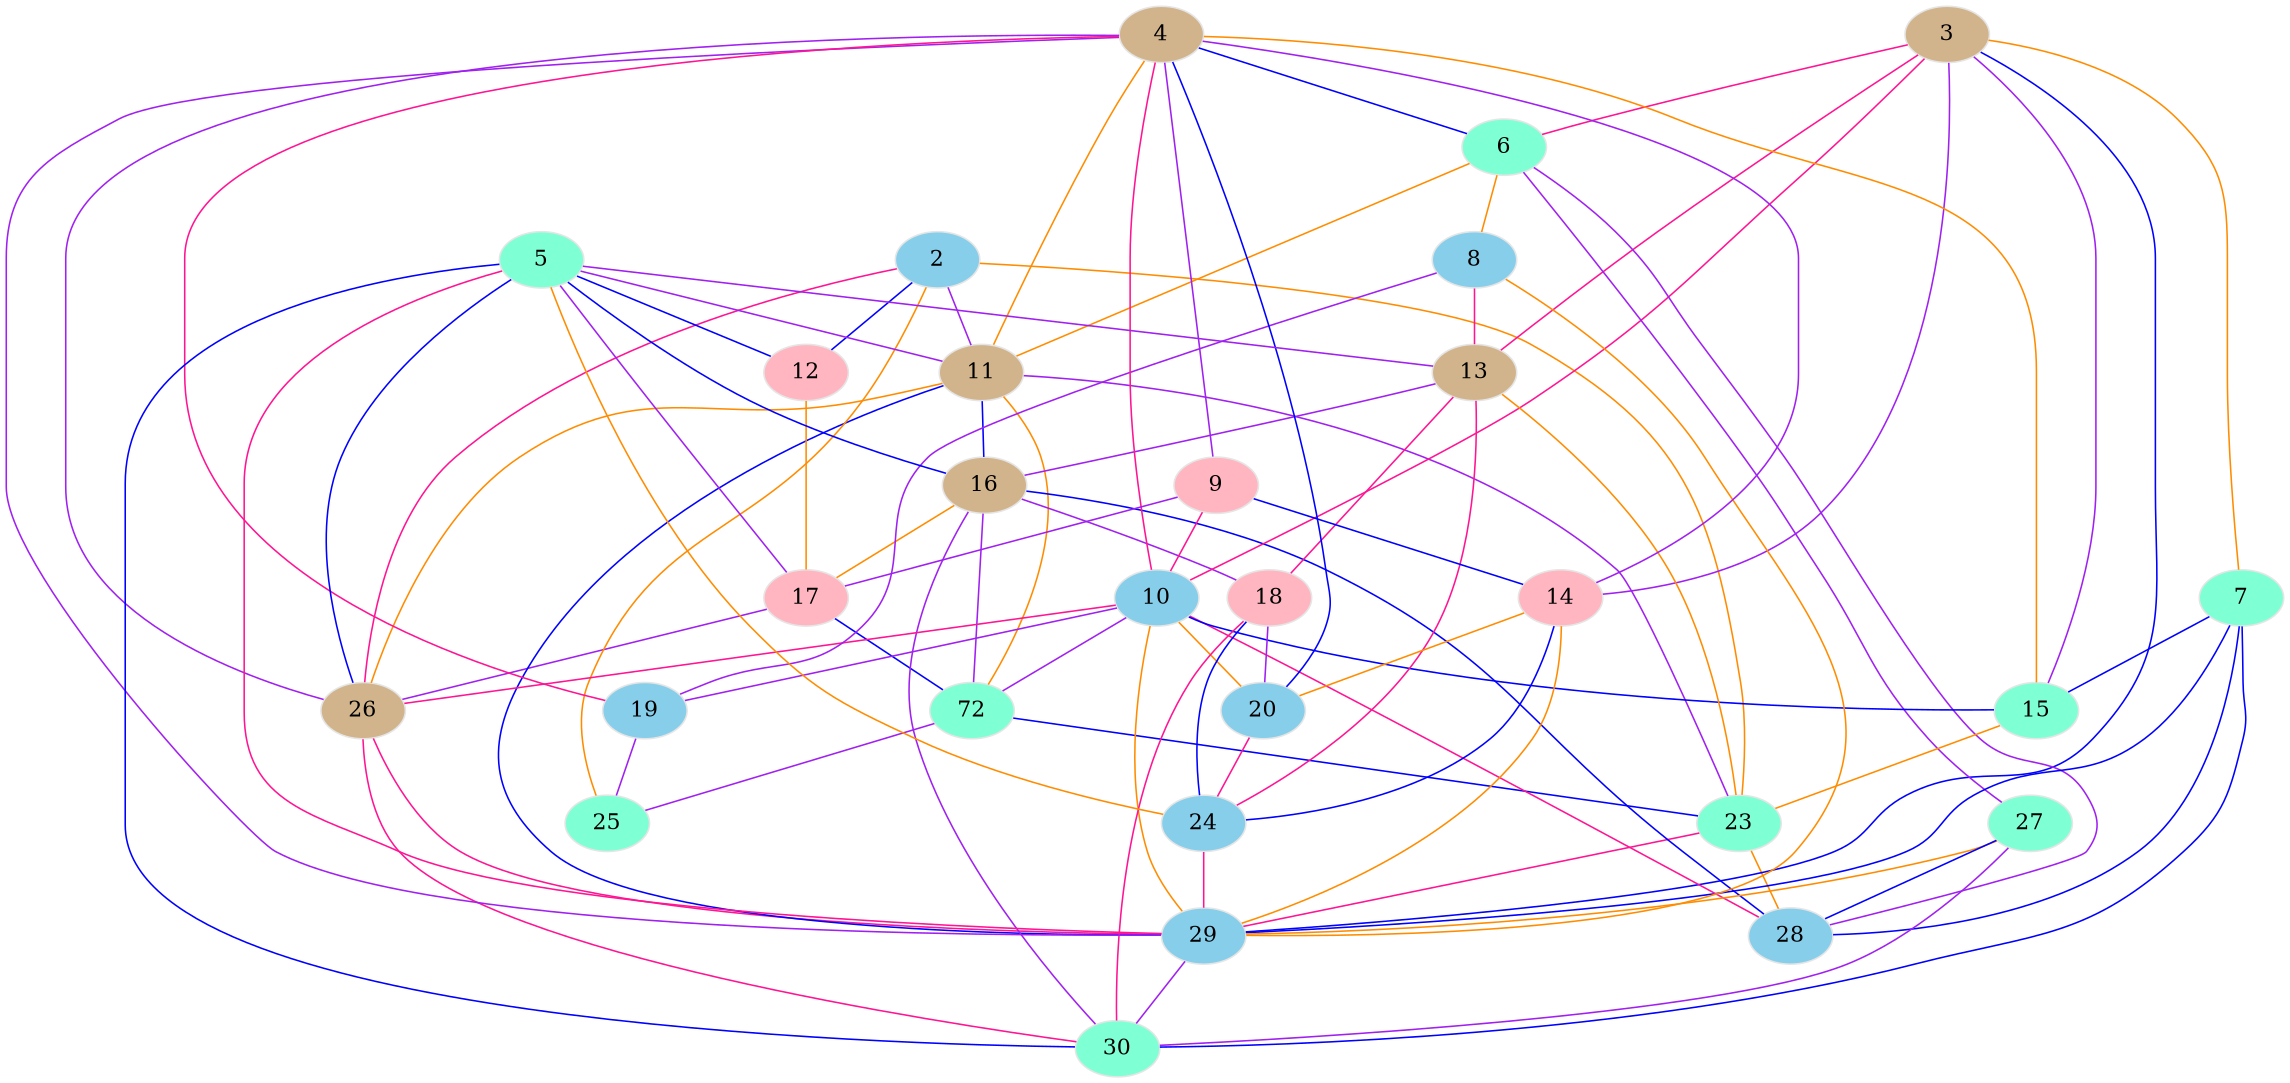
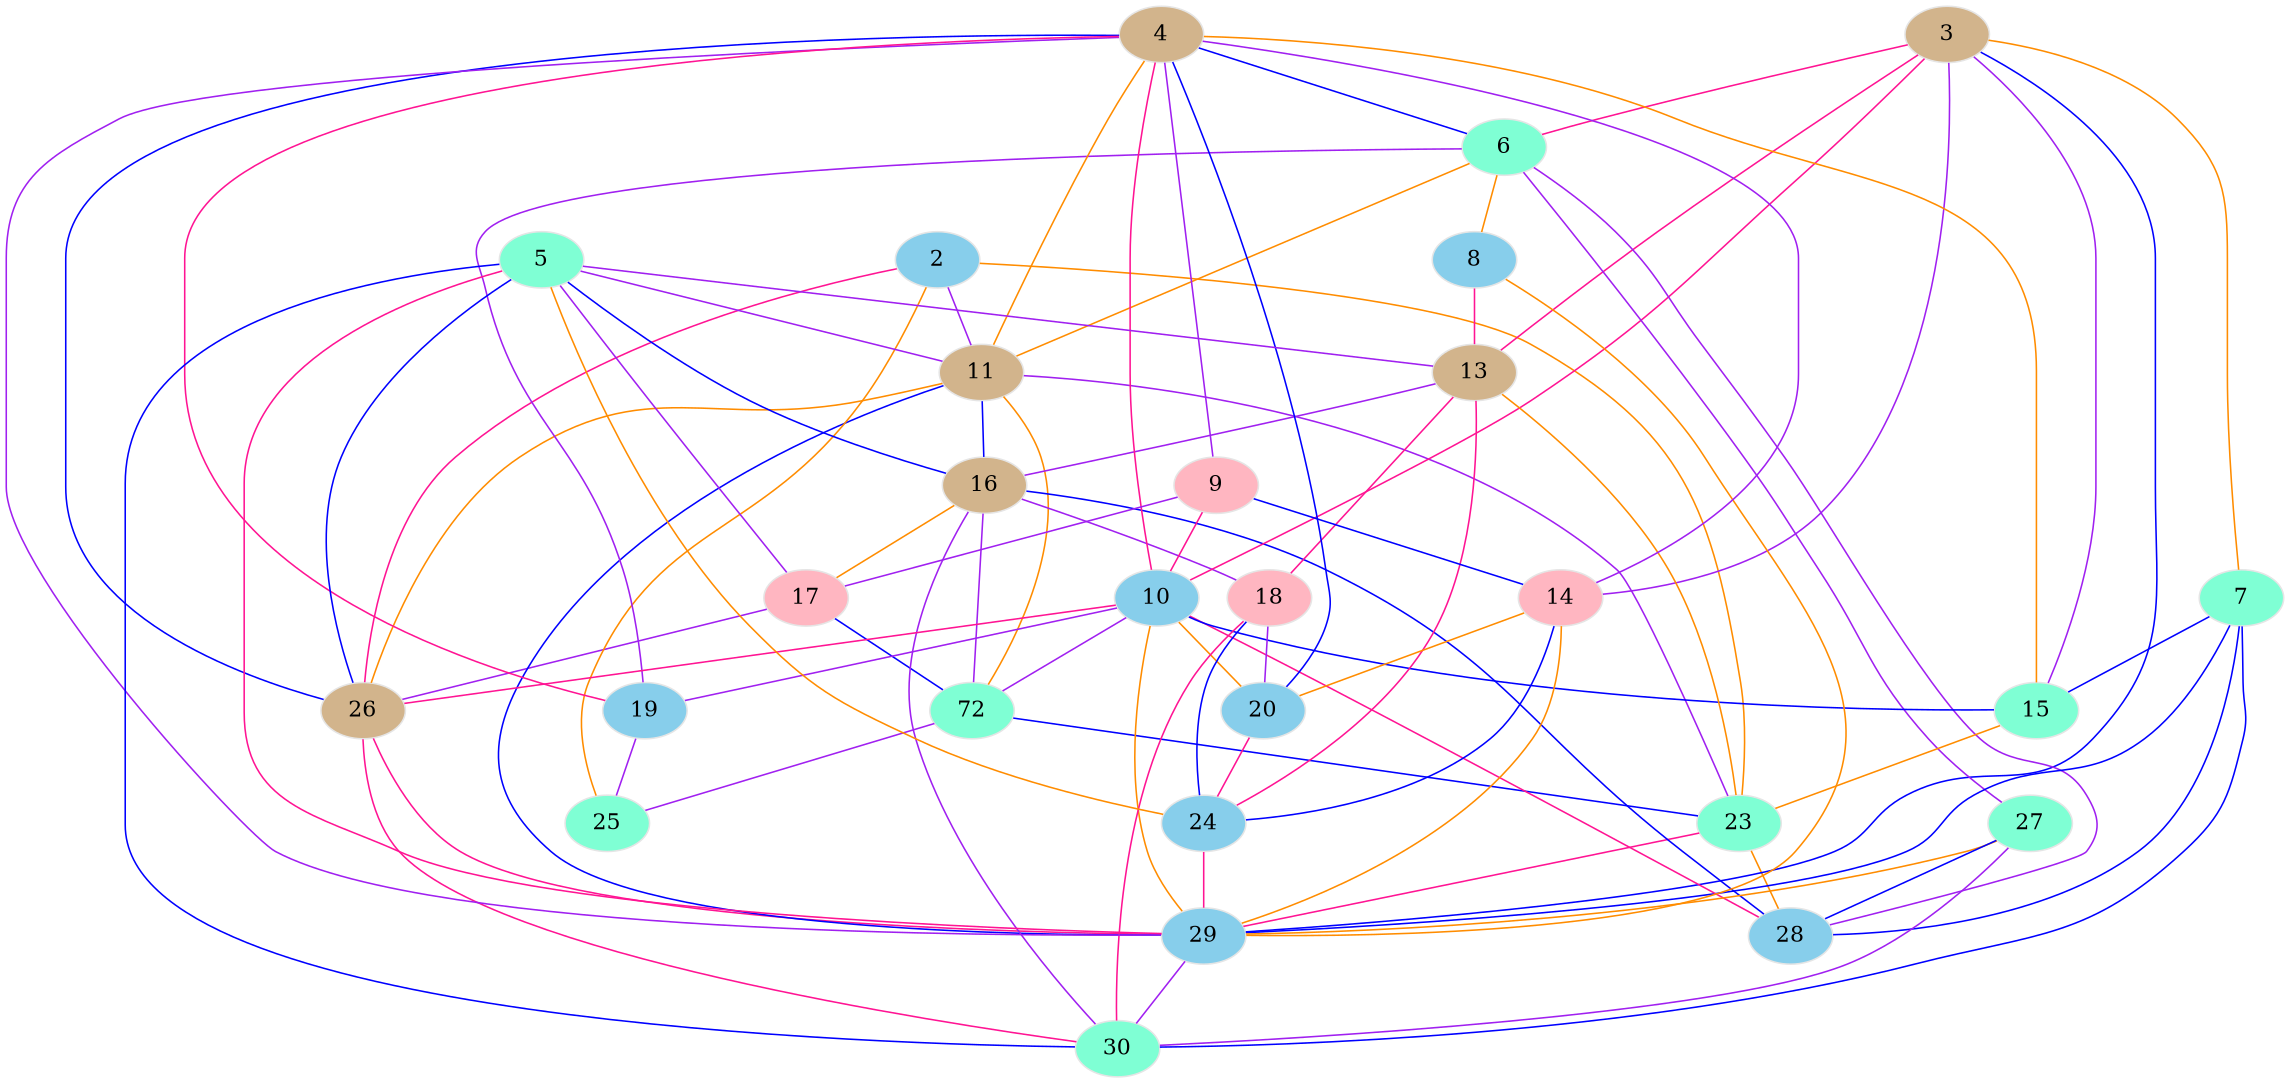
(272, 111) -> (272, 111)
(806, 373) -> none
(999, 421) -> (725, 179)
